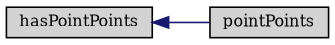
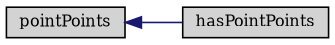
(189, 22) -> (162, 22)
